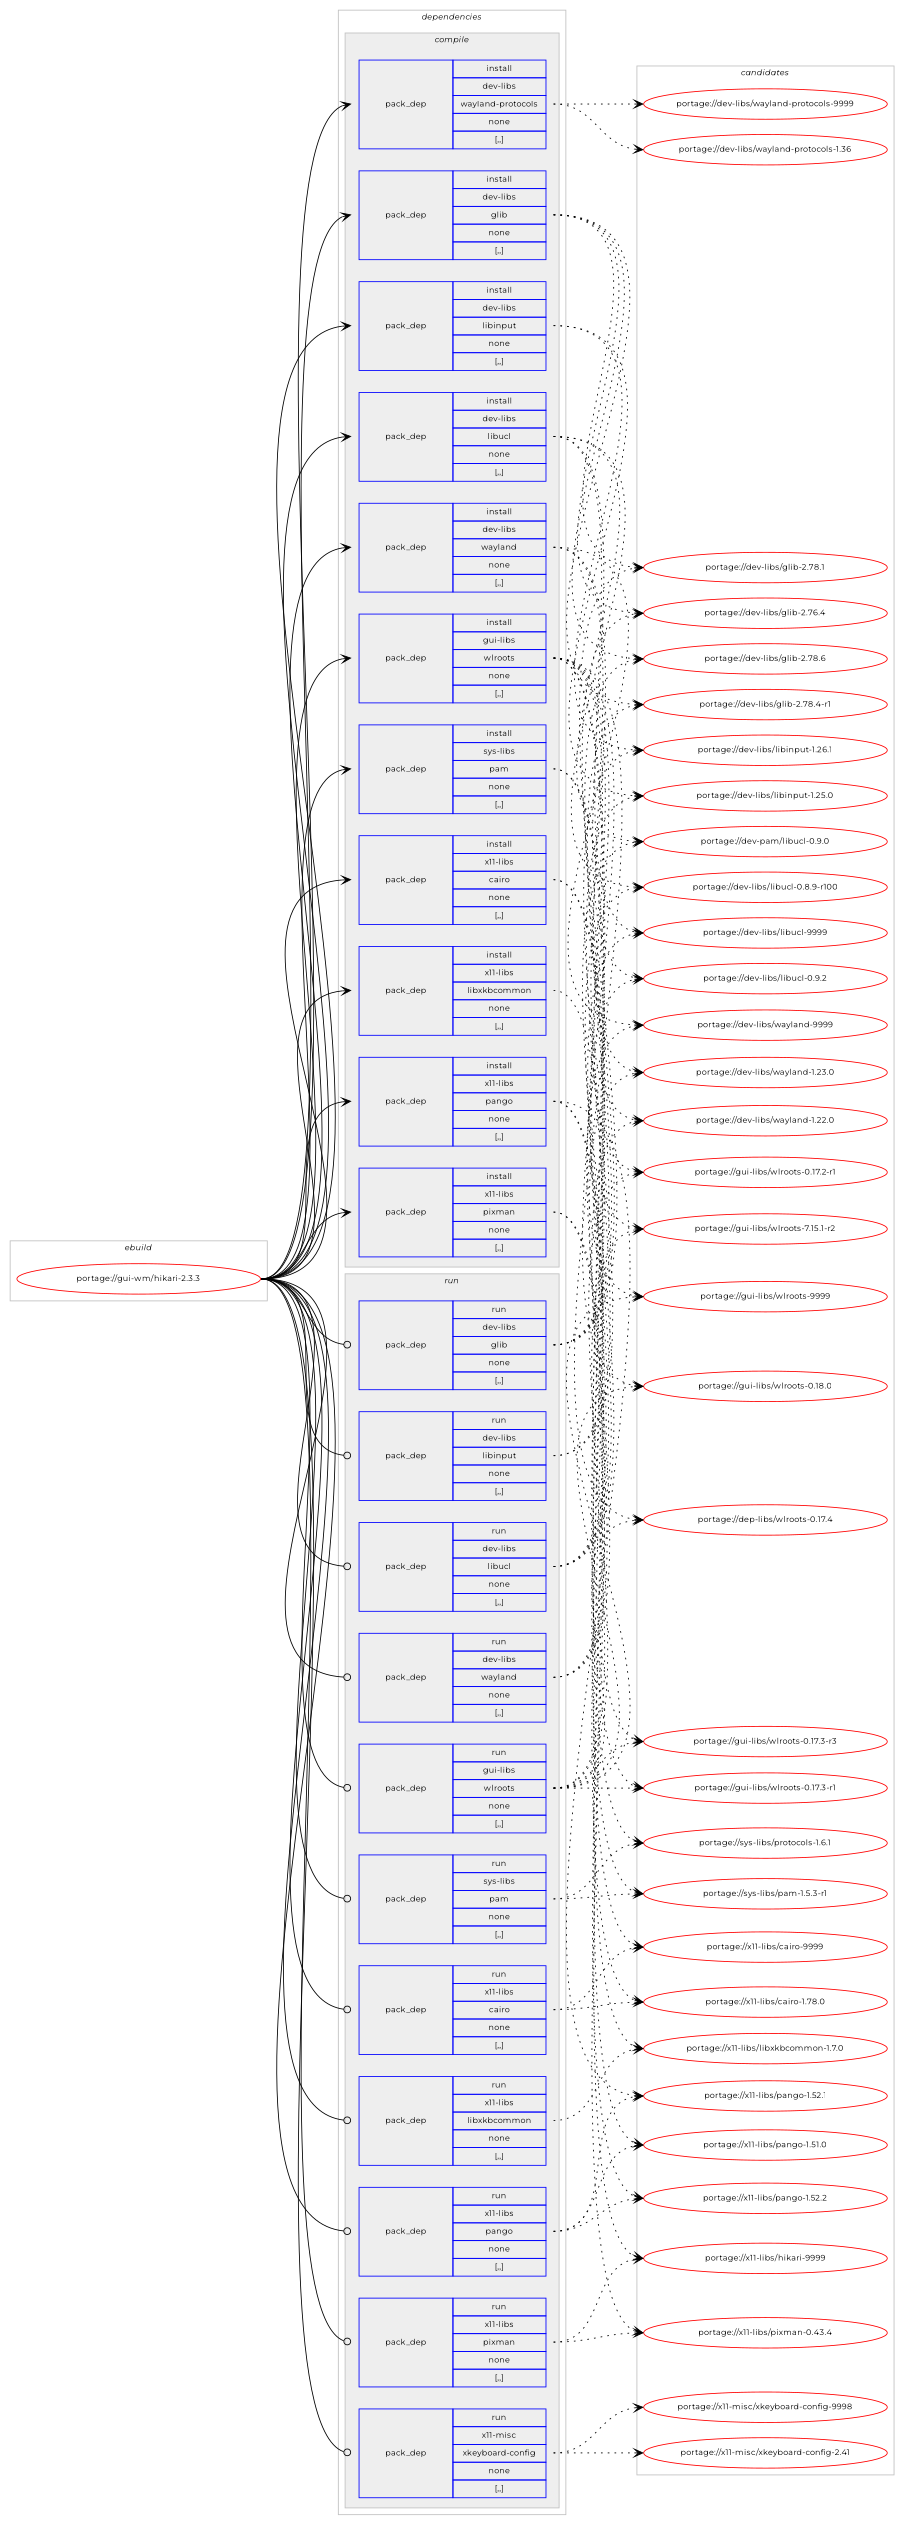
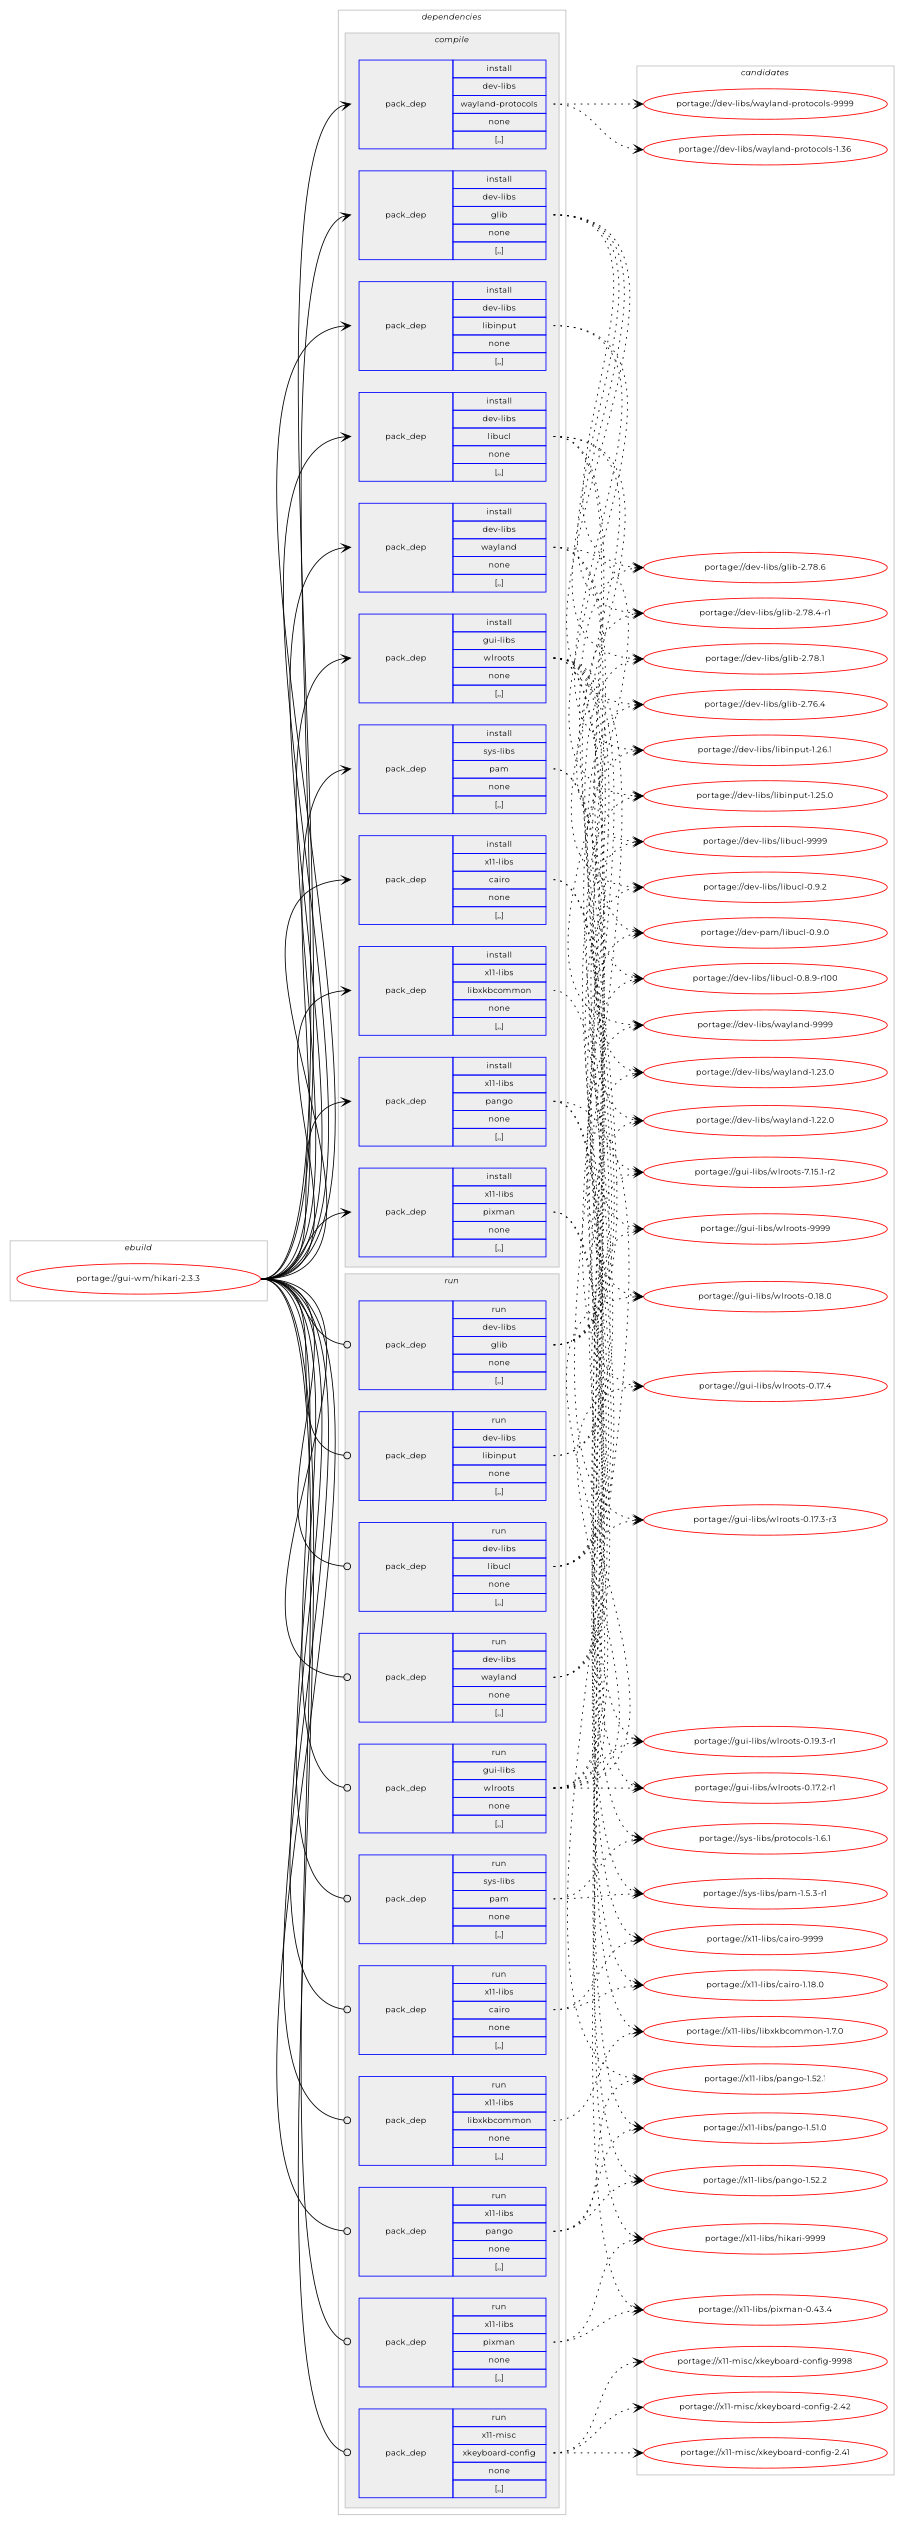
(765, 1520) -> (765, 1386)
(765, 1788) -> (765, 1742)
(765, 2002) -> (765, 1985)
none -> (765, 2407)
